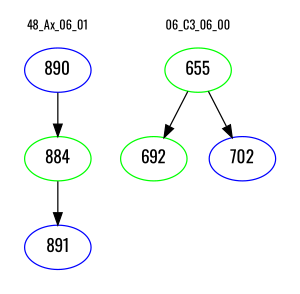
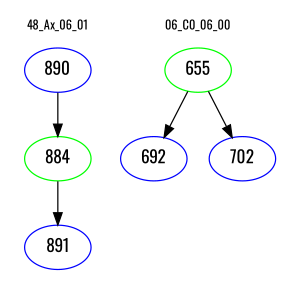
(198, 26) -> (198, 26)
(154, 159) -> (154, 159)
